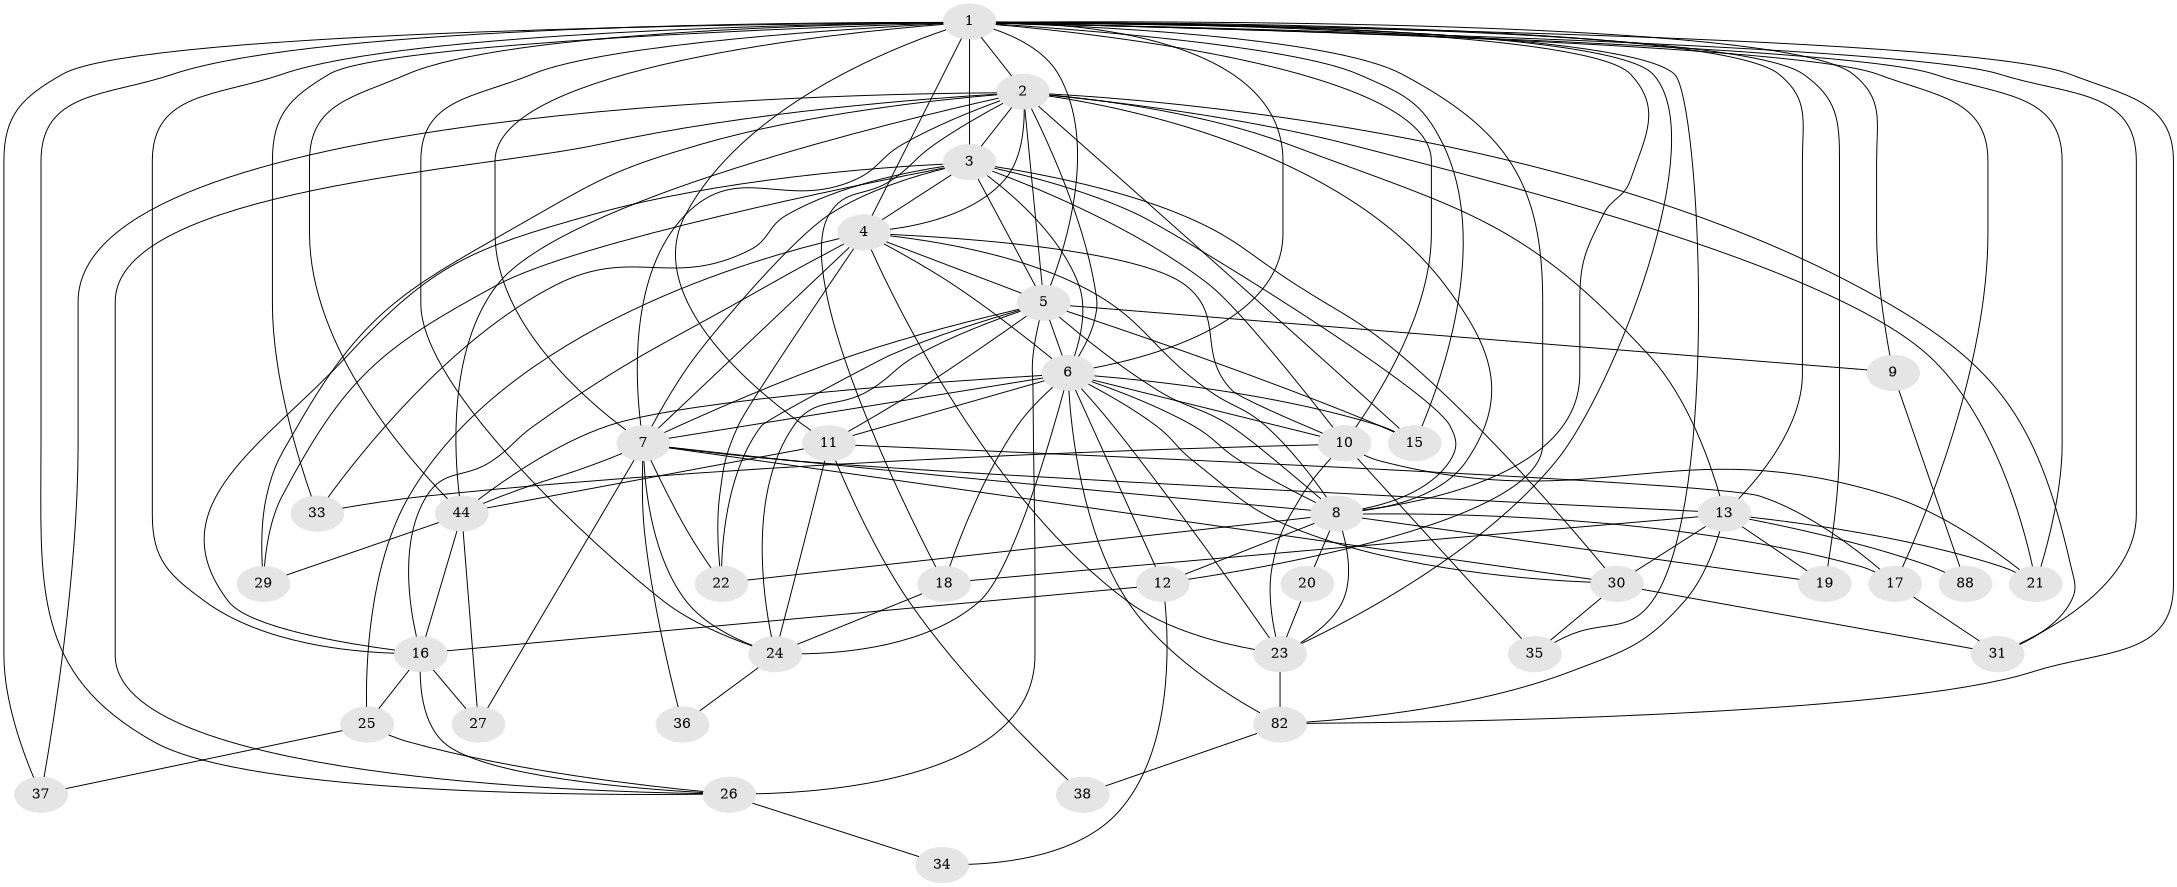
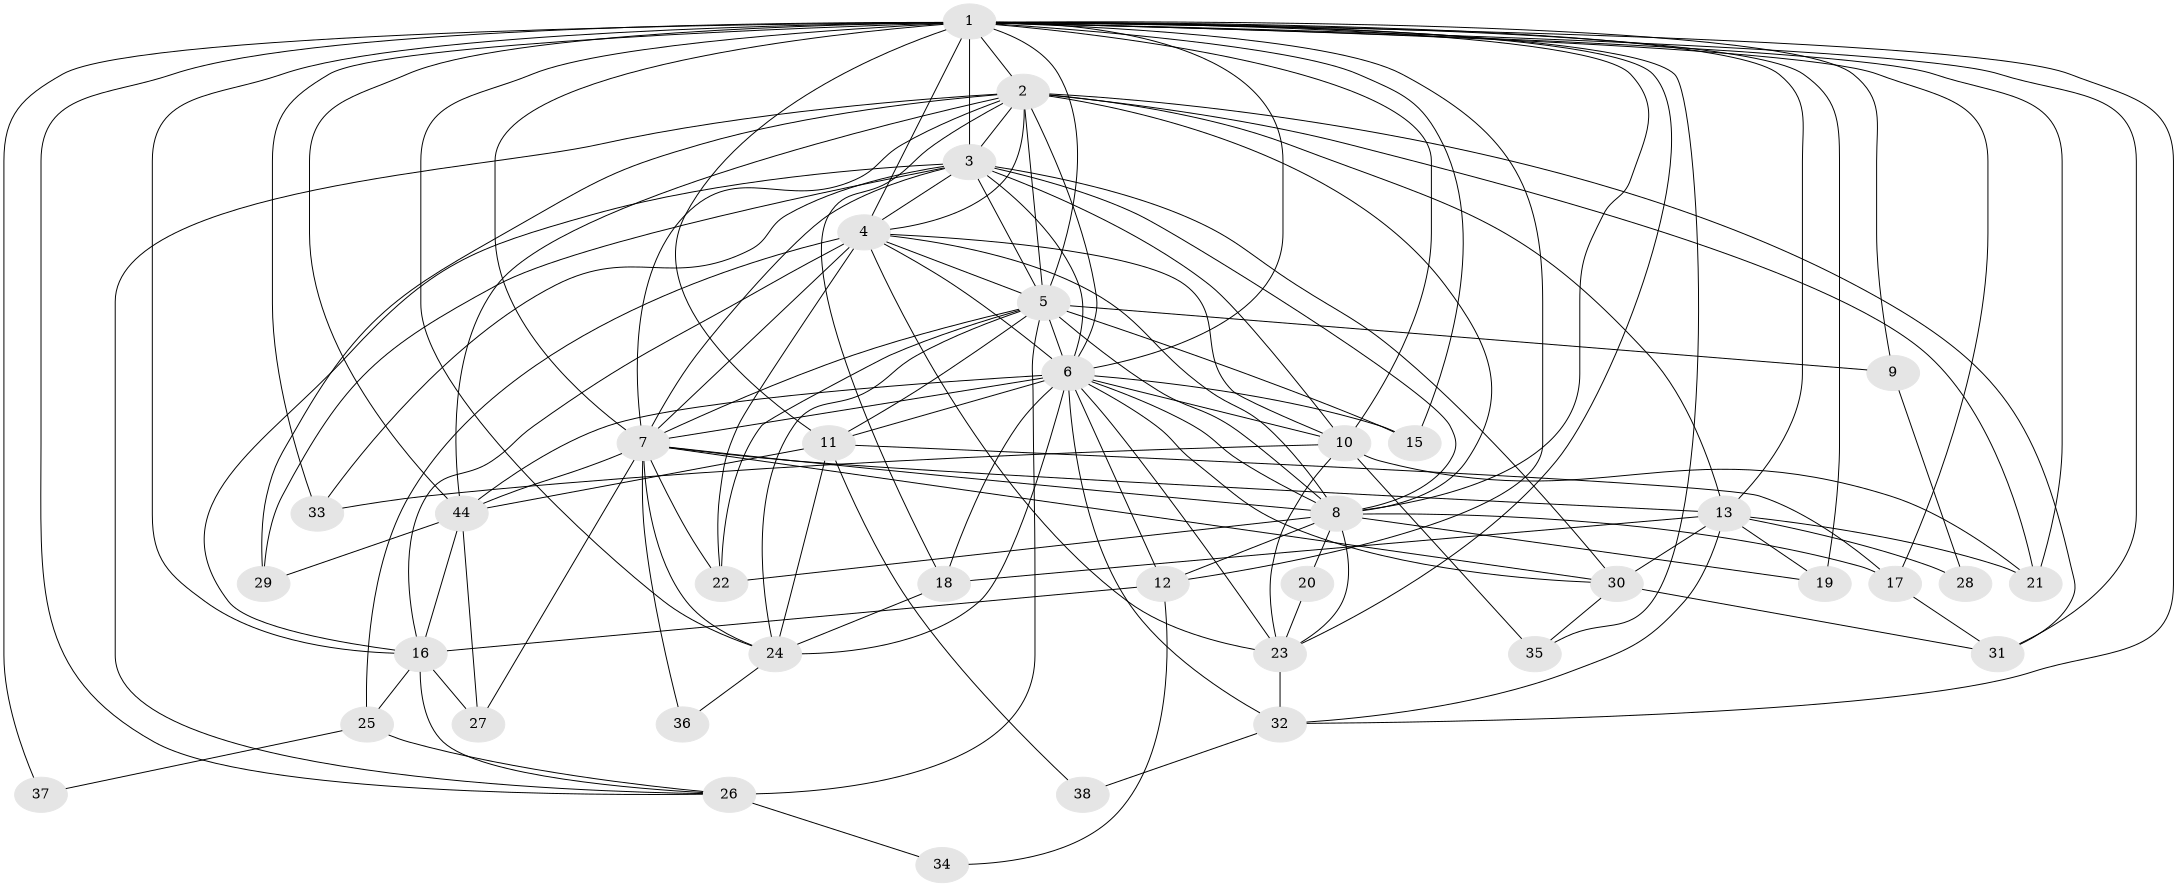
(239, 176) -> none
(1228, 275) -> none
(1965, 584) -> (1965, 584)
(1280, 724) -> (1280, 724)
